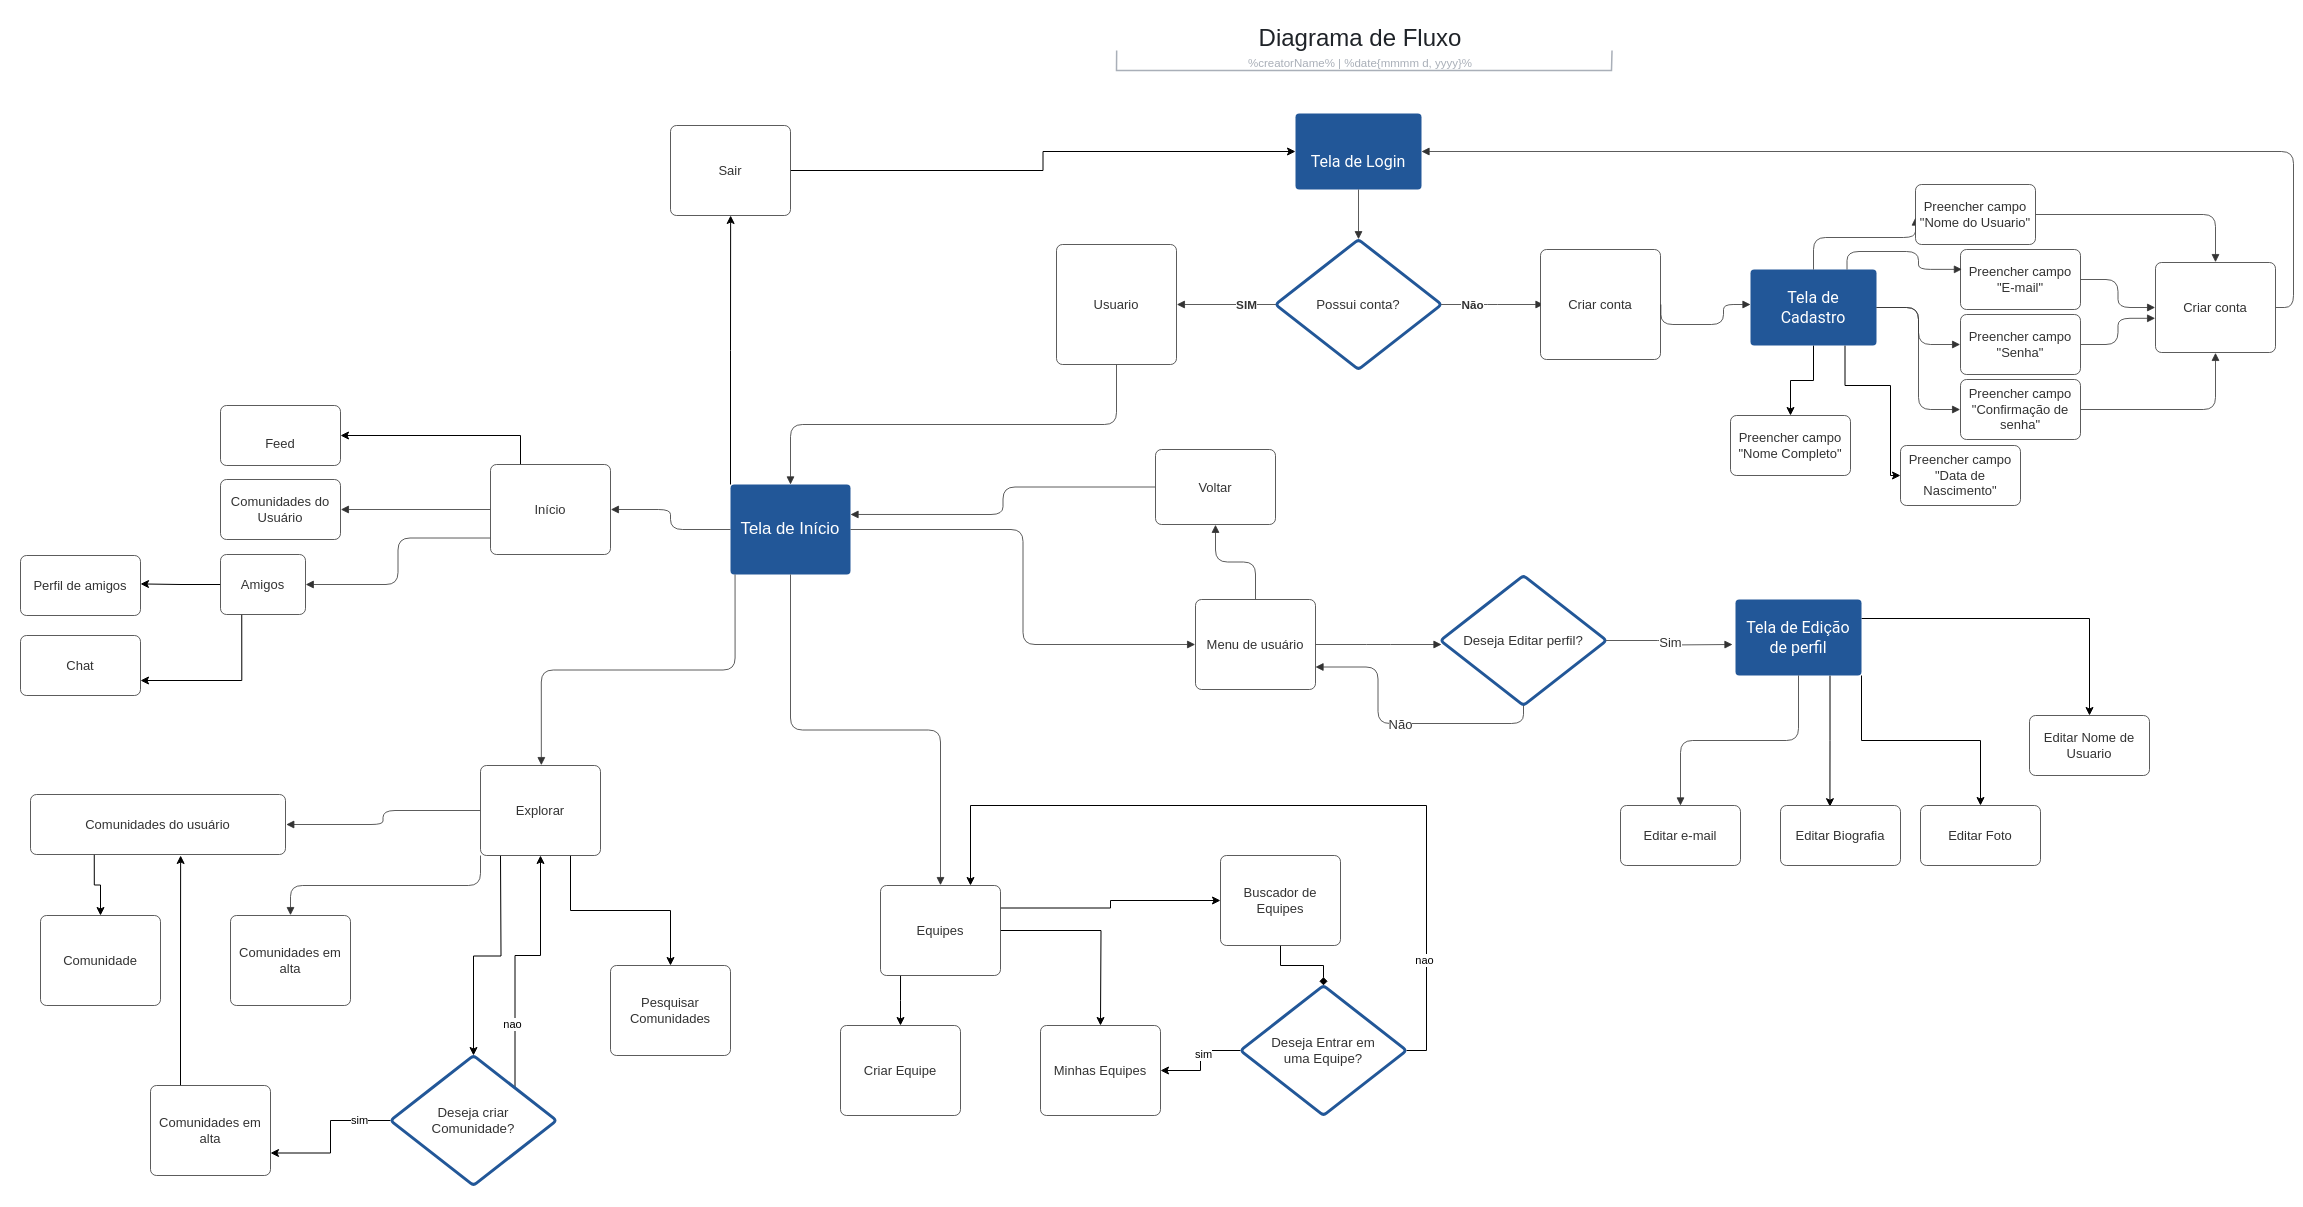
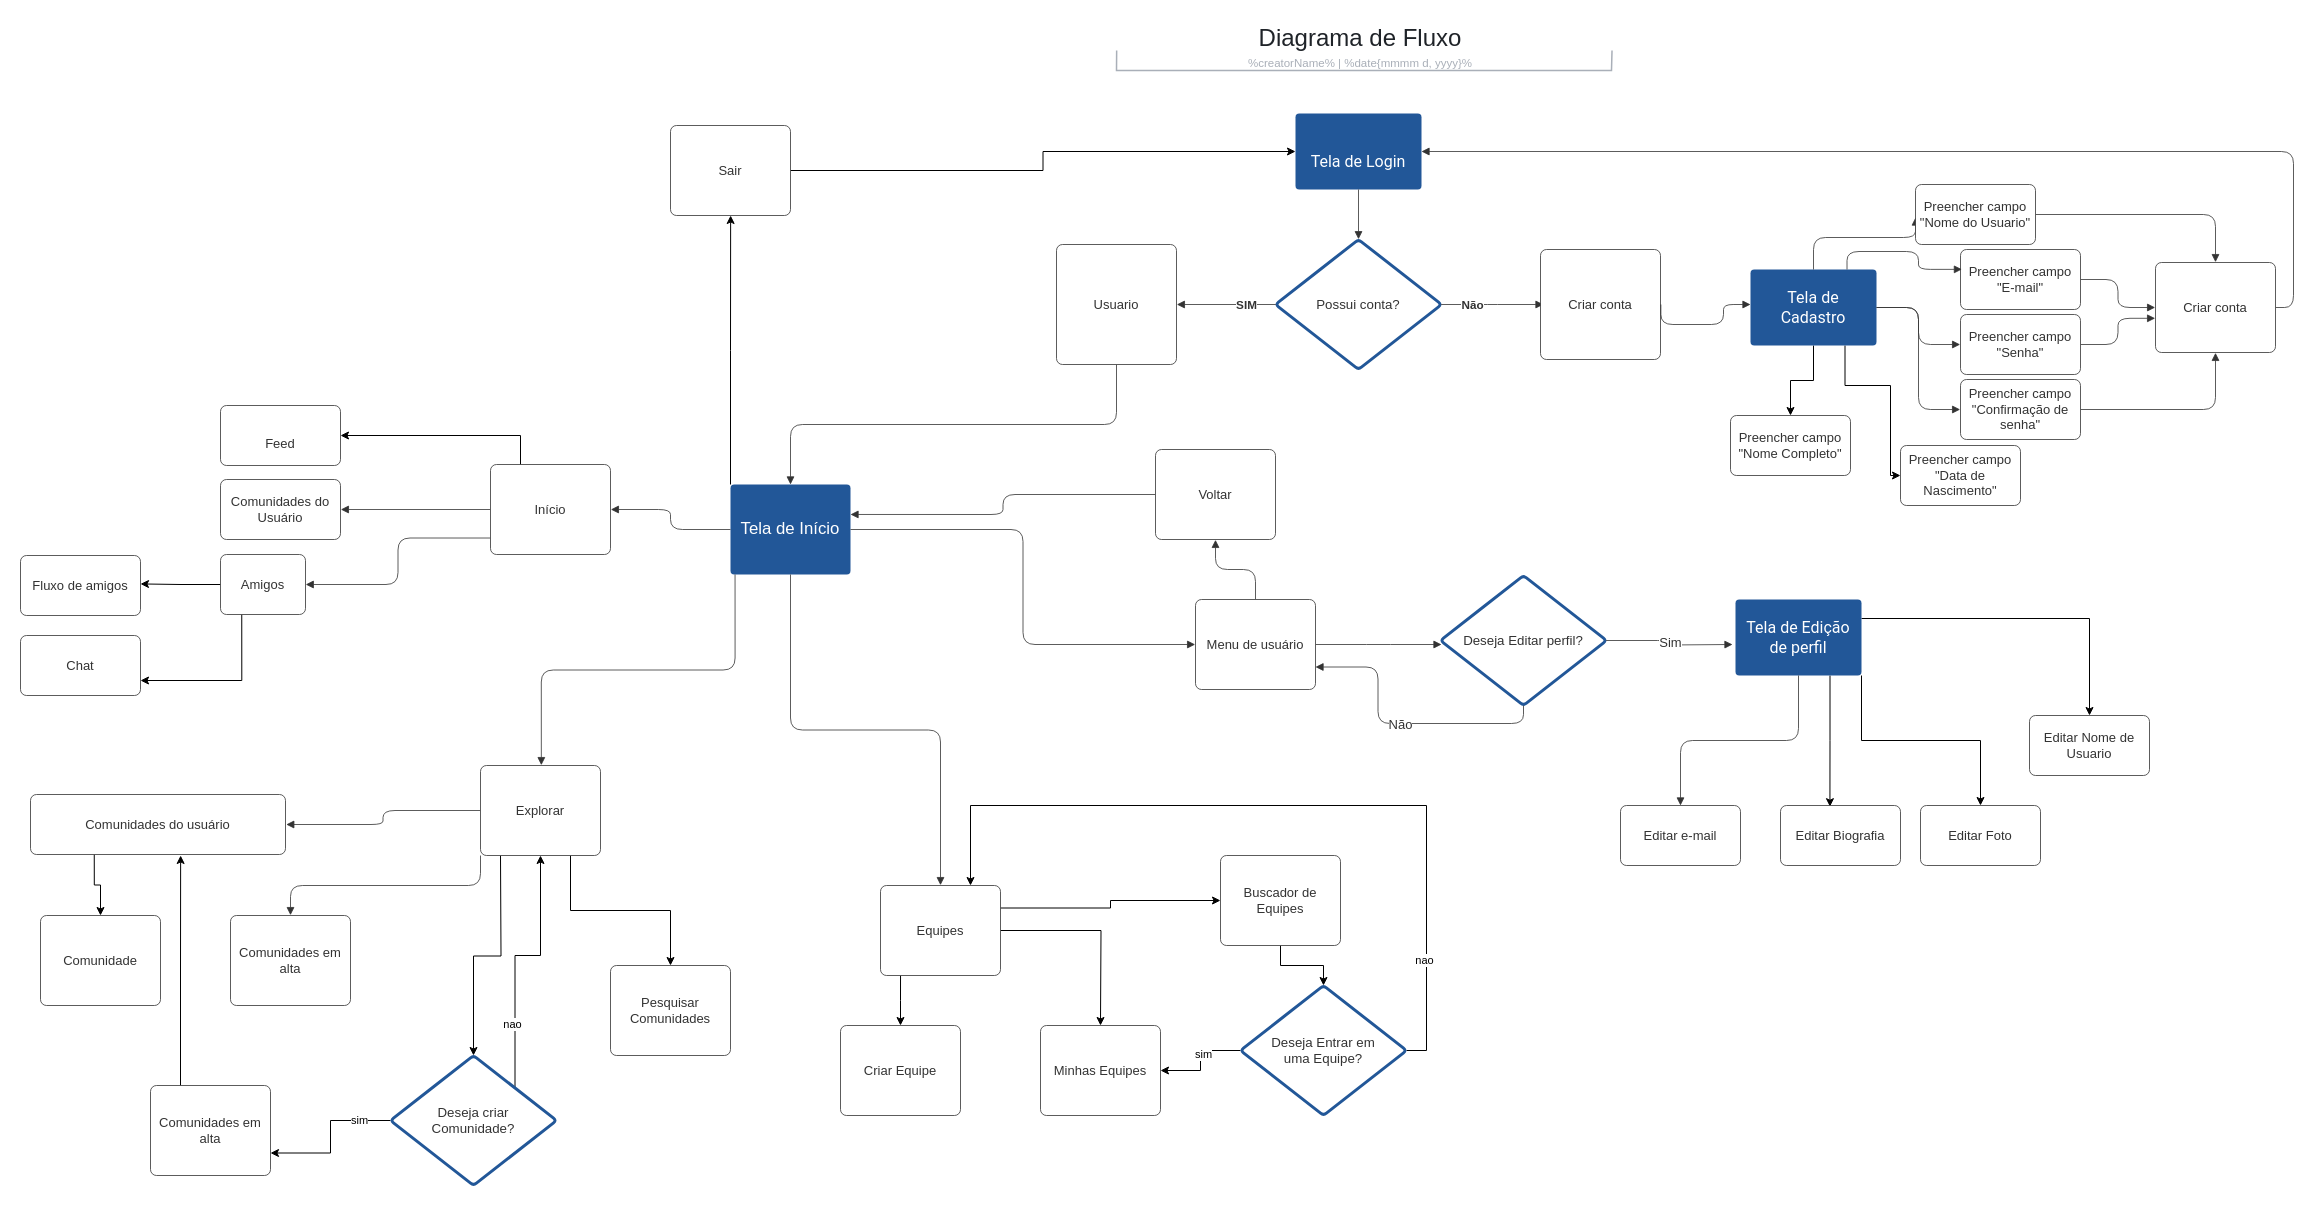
(1216, 487) -> (1216, 495)
(81, 586) -> (81, 586)
(1324, 976) -> (1324, 977)
